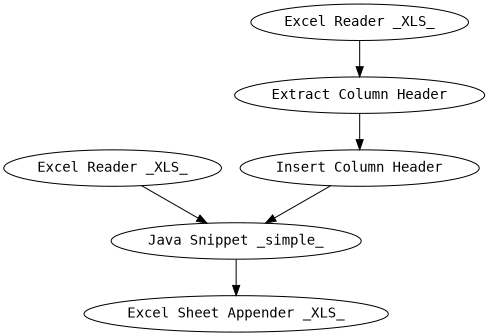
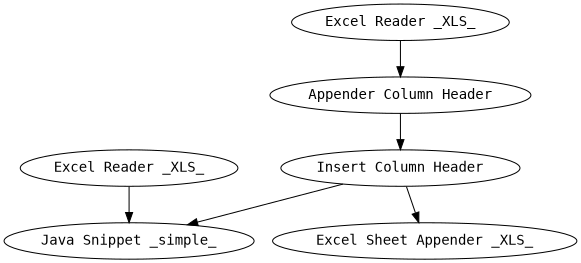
(360, 95) -> (400, 95)
(236, 272) -> (411, 200)
